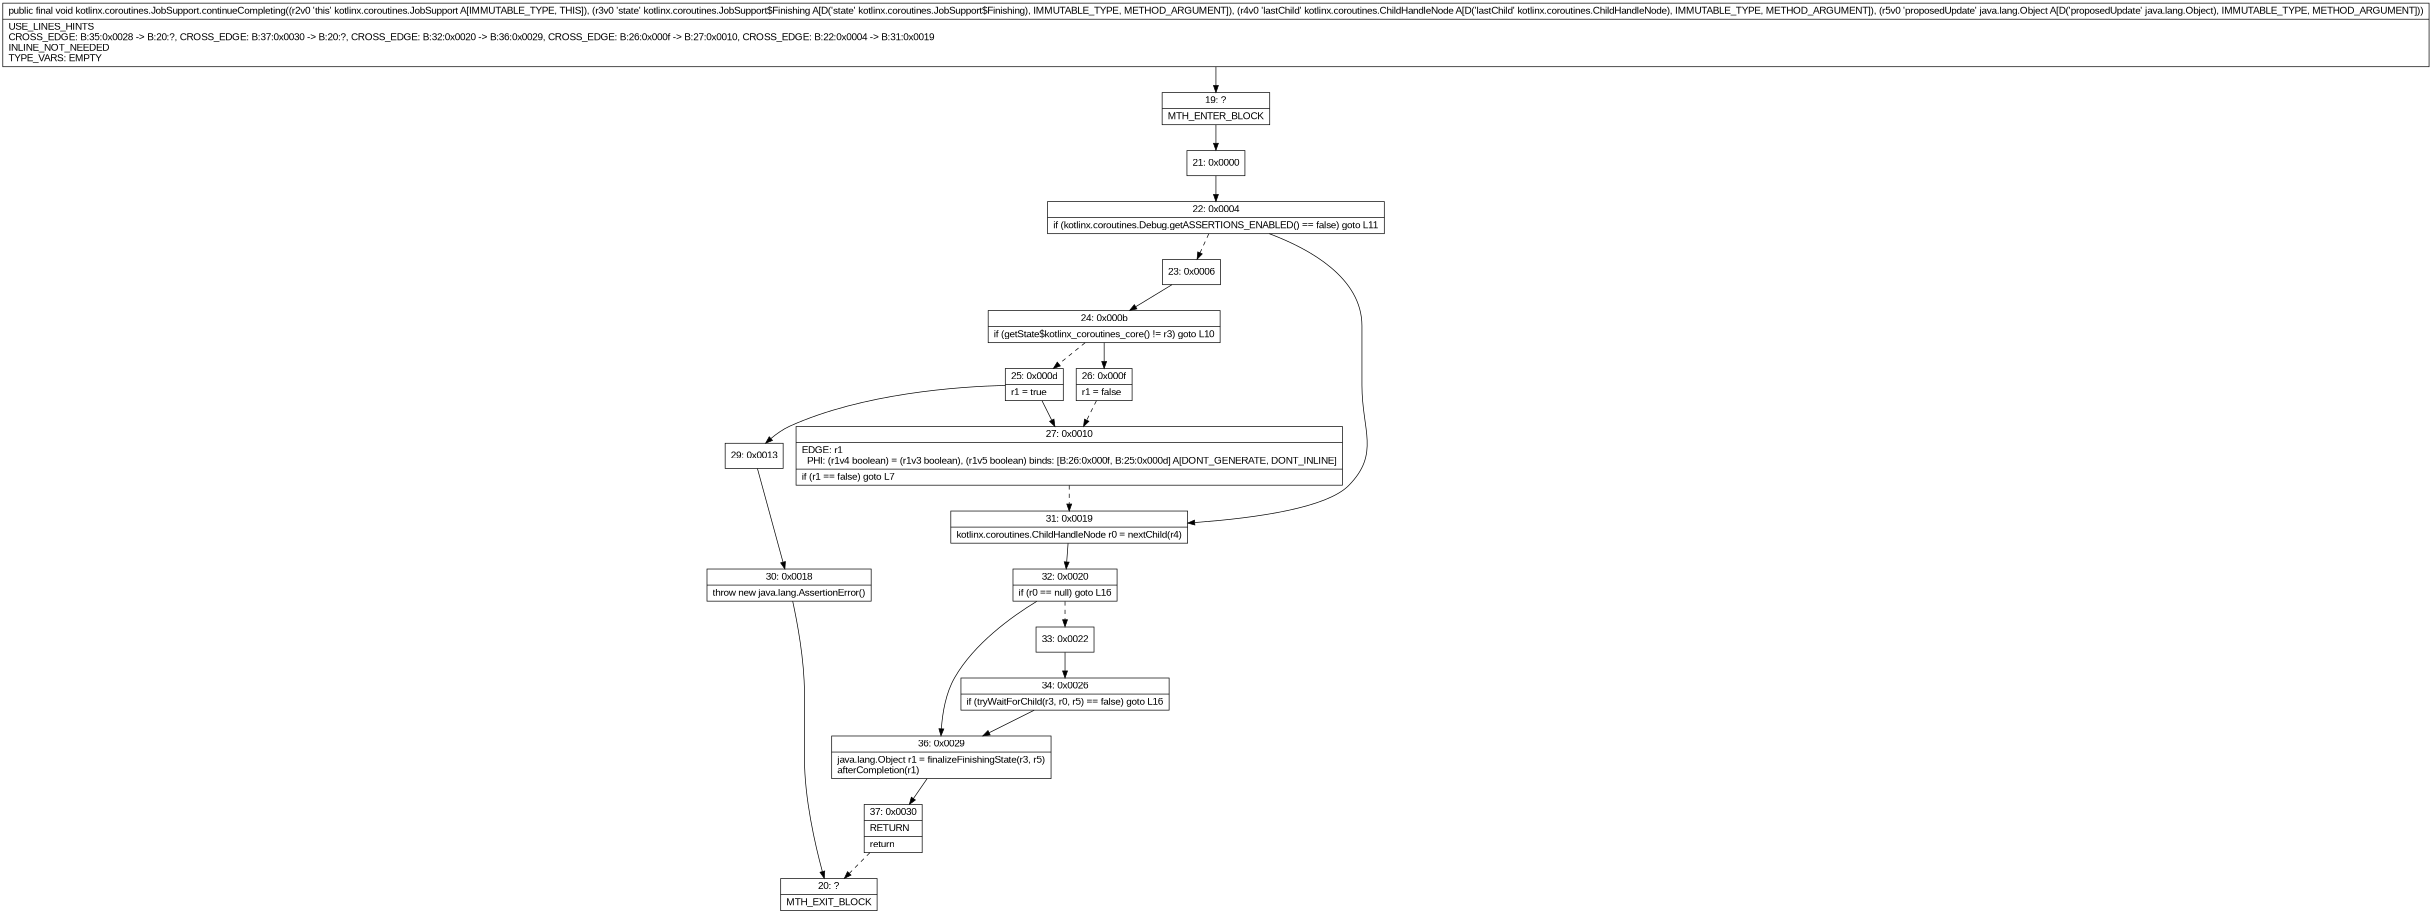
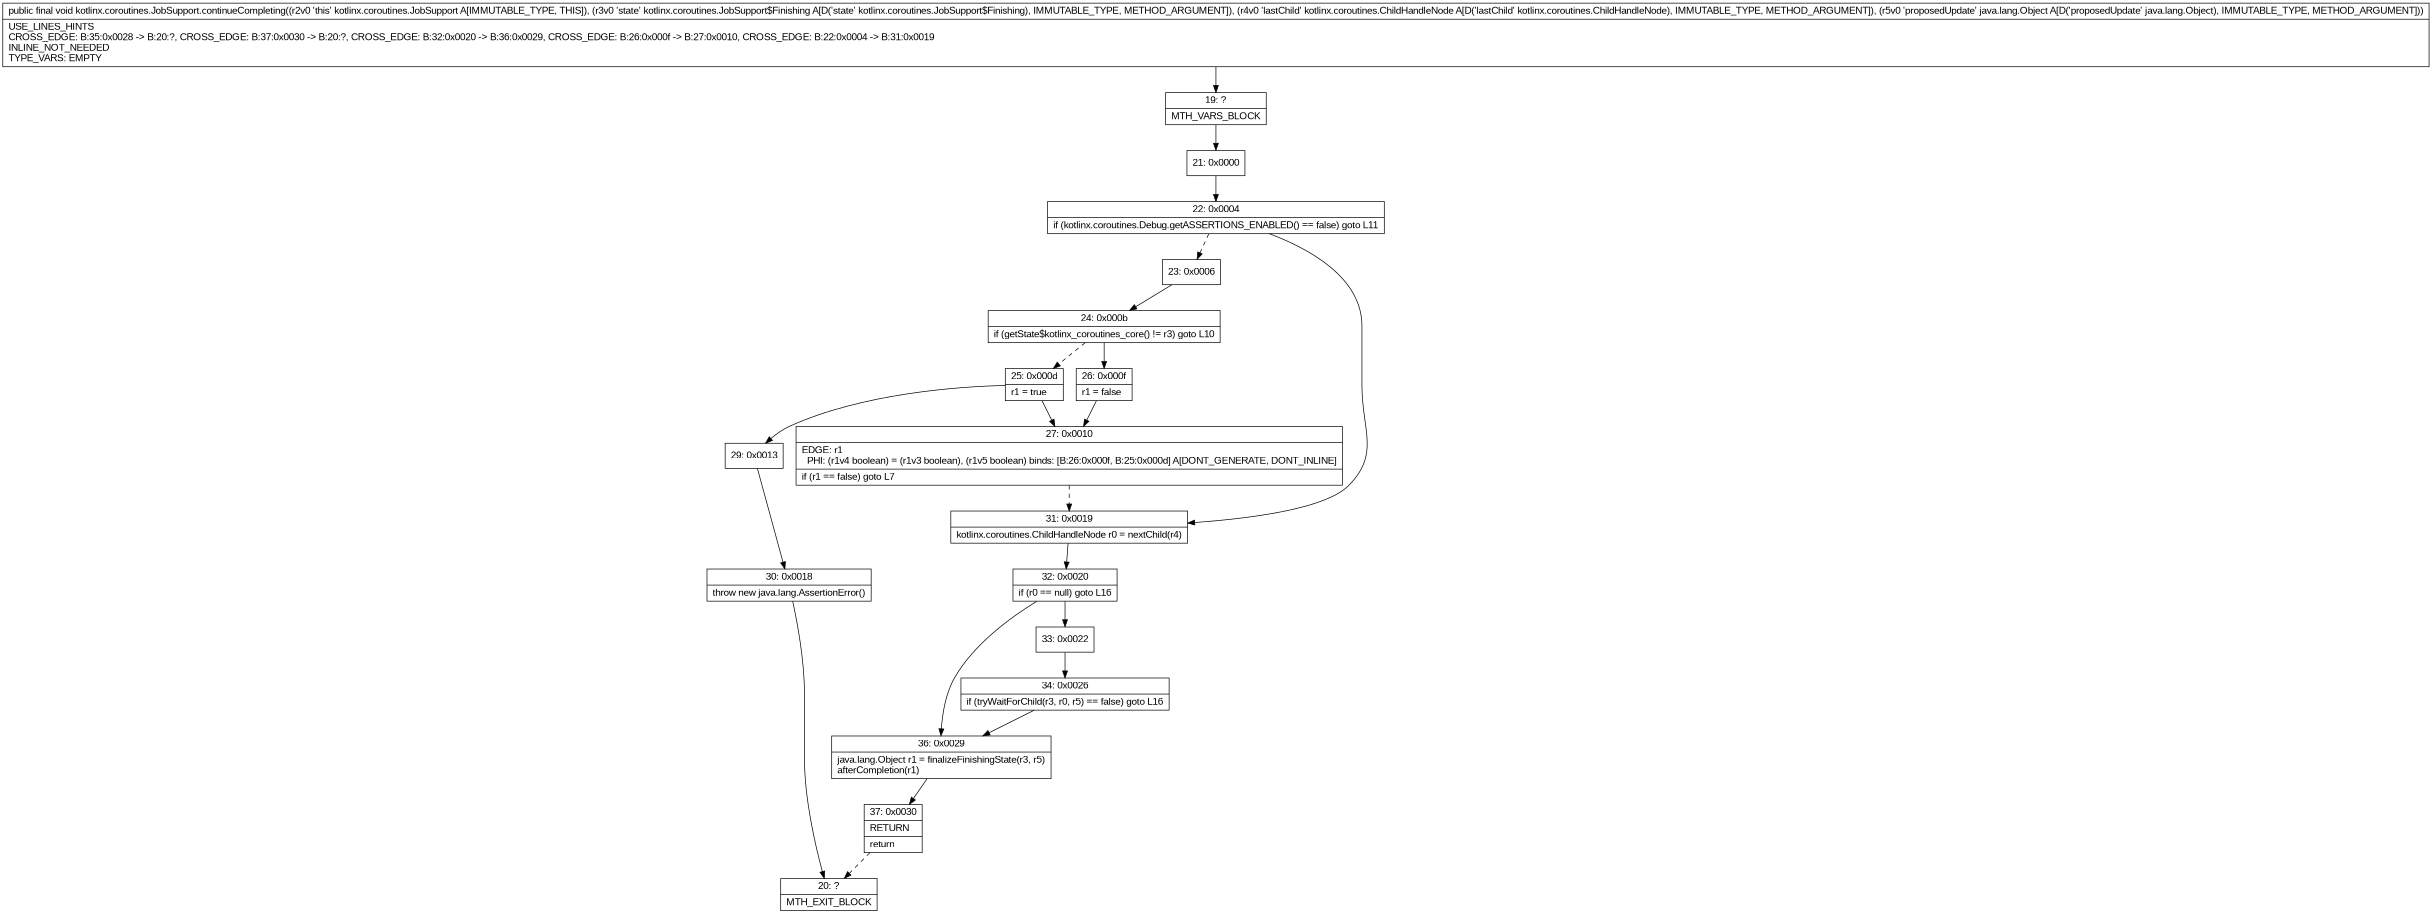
(1216, 116) -> (1216, 116)
(1092, 410) -> (1092, 410)
(1065, 610) -> (1065, 610)
